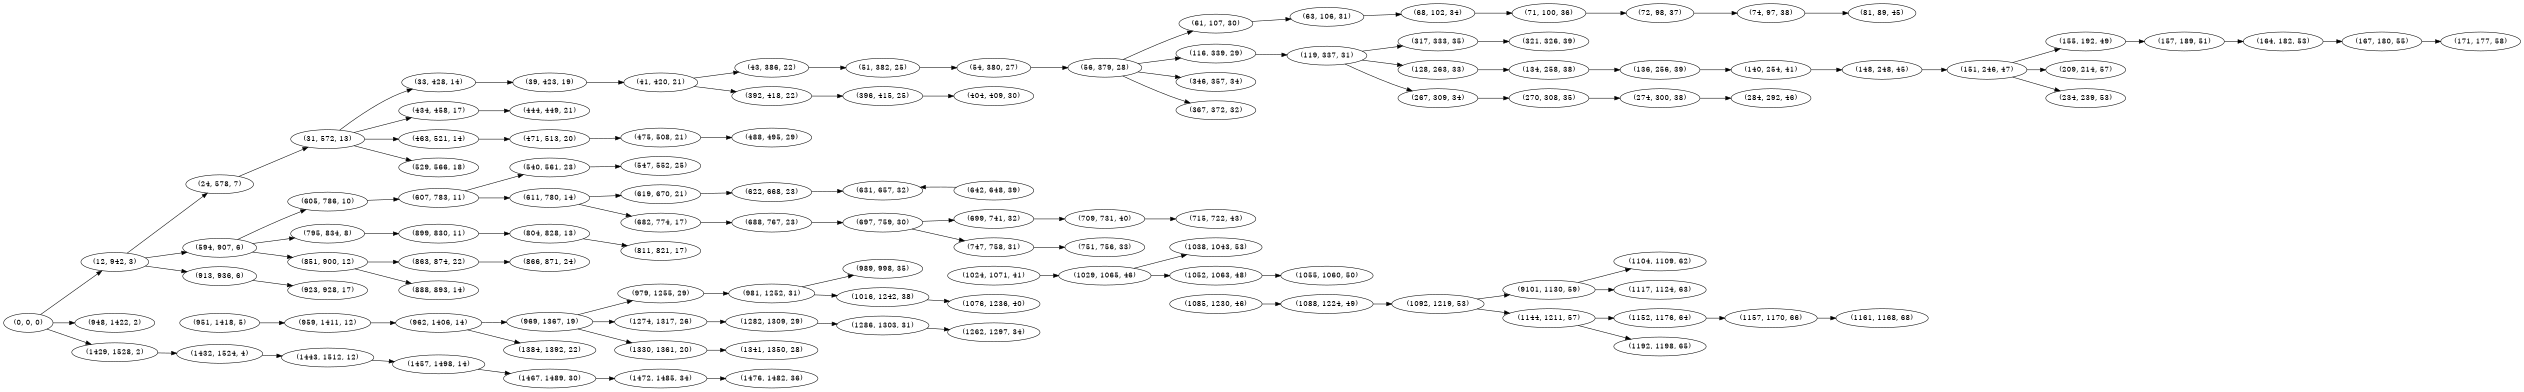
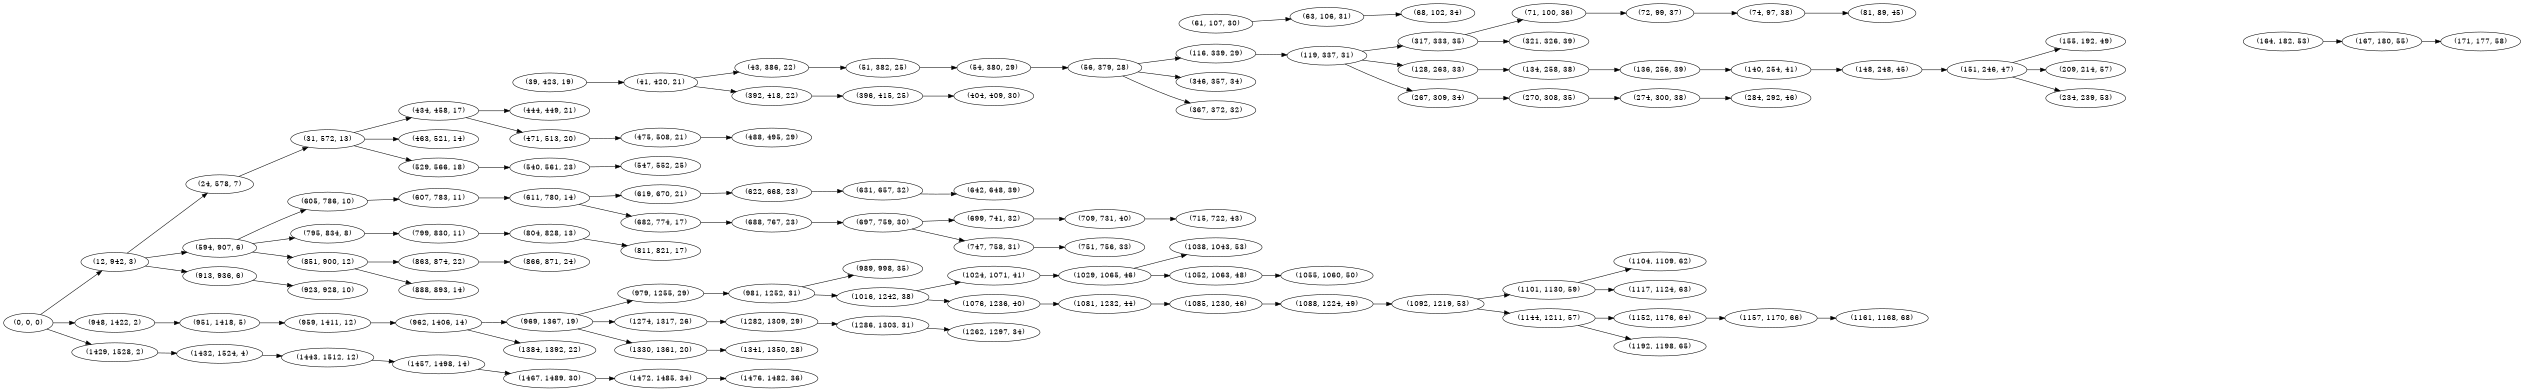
(1491, 13) -> (1491, 28)
(1660, 13) -> (1660, 13)
(2184, 41) -> none
(1155, 45) -> none
(994, 68) -> (994, 68)
(439, 82) -> none
(491, 139) -> (492, 124)
(492, 183) -> (491, 167)
(941, 187) -> (936, 194)
(439, 234) -> (439, 234)
none -> (936, 287)
(328, 290) -> (328, 290)
(1549, 290) -> (1549, 290)
none -> (1105, 304)
none -> (164, 323)
